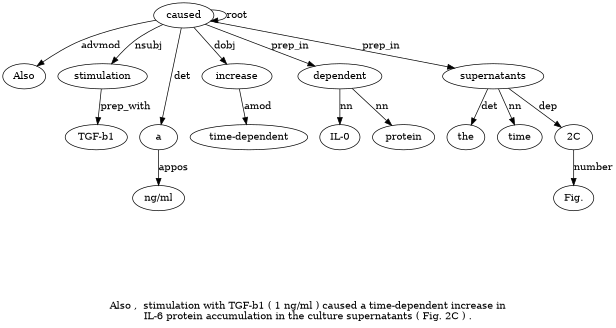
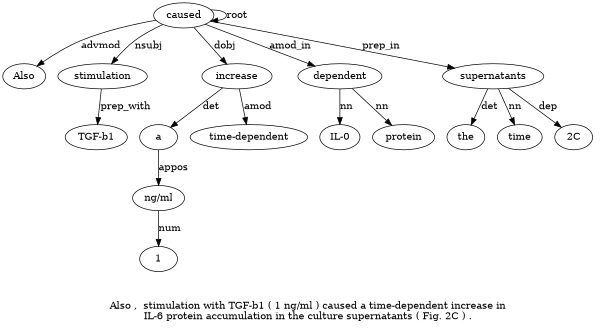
(290, 46) -> (290, 46)
(172, 73) -> (199, 106)
(574, 198) -> none
none -> (159, 259)
